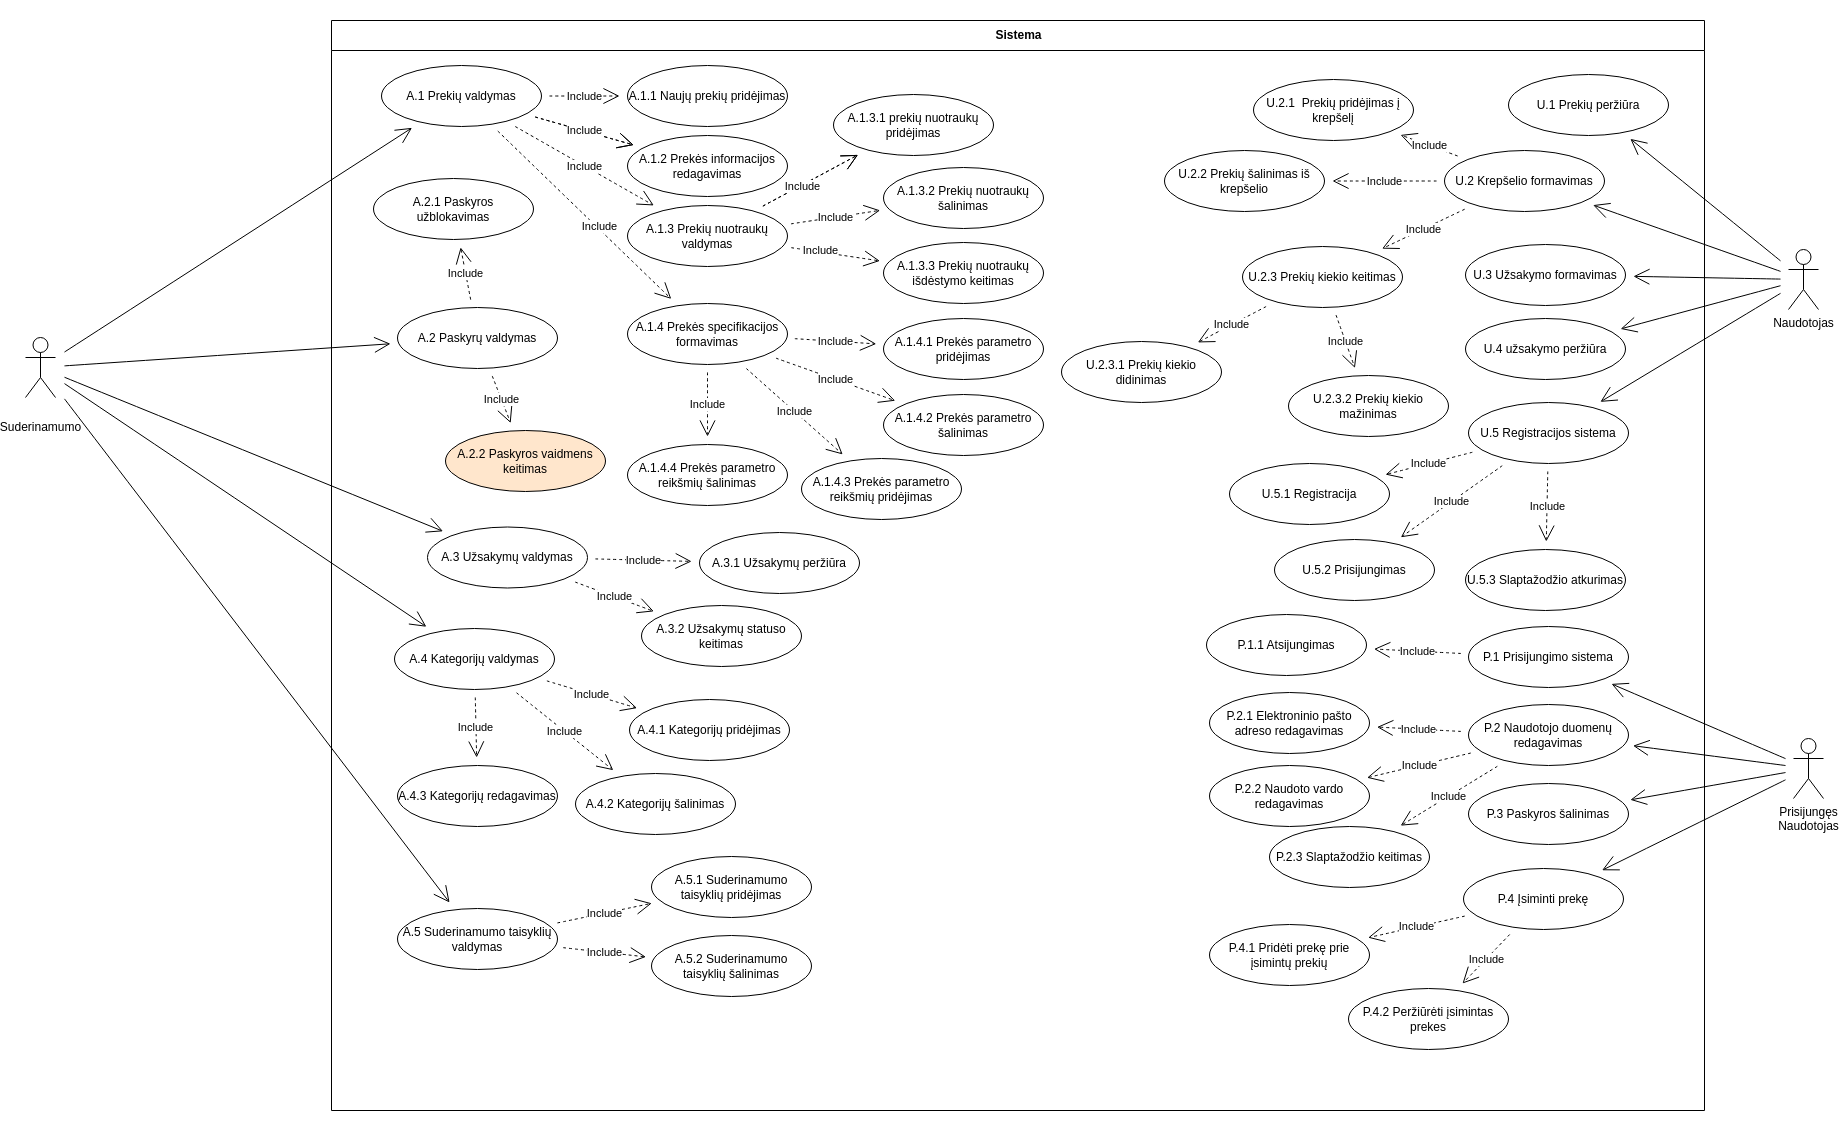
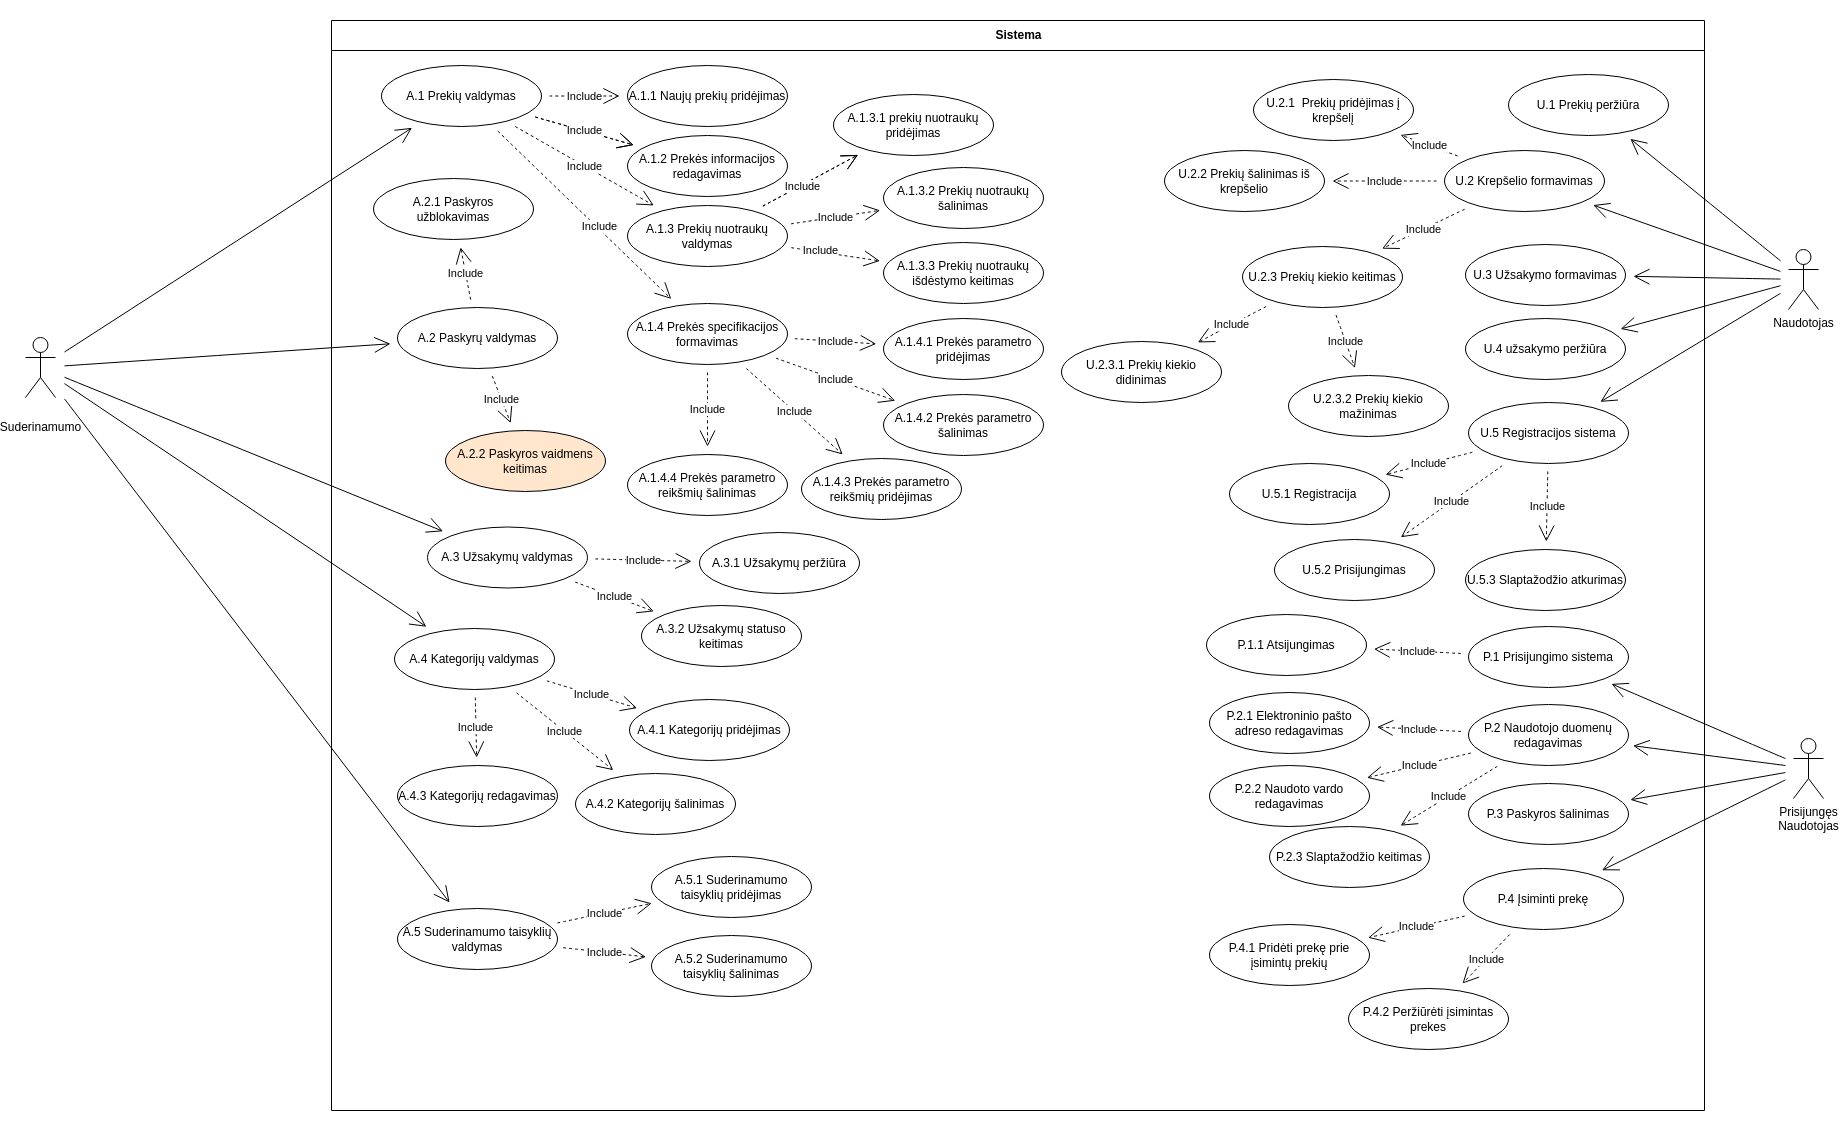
(708, 475) -> (708, 485)
